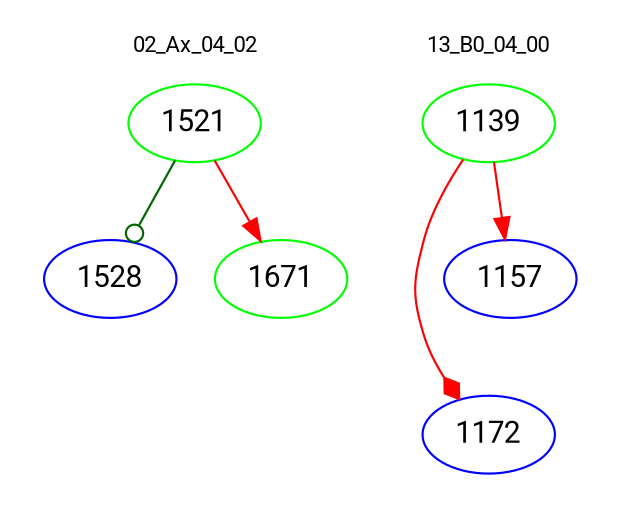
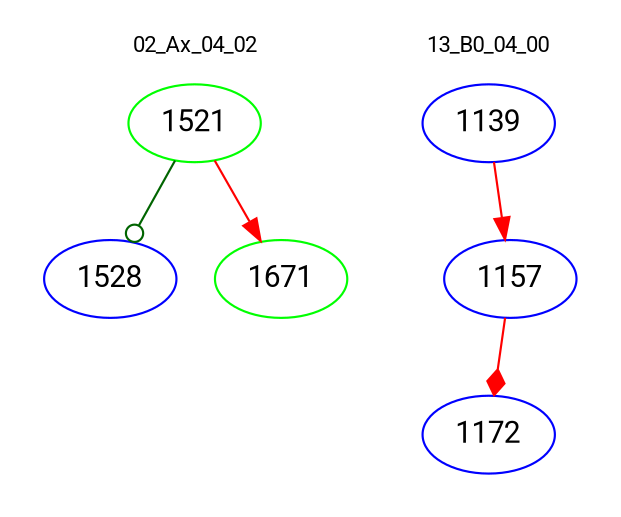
(489, 123) -> (489, 123)
(418, 266) -> (501, 343)
